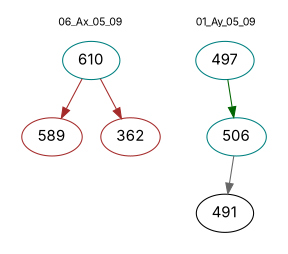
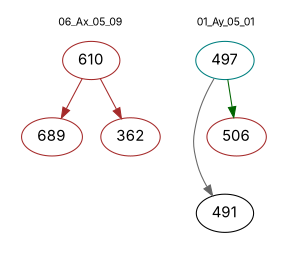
(226, 23) -> (226, 23)
(91, 60) -> (91, 60)
(52, 137) -> (52, 137)
(237, 137) -> (237, 137)
(232, 170) -> (194, 132)
